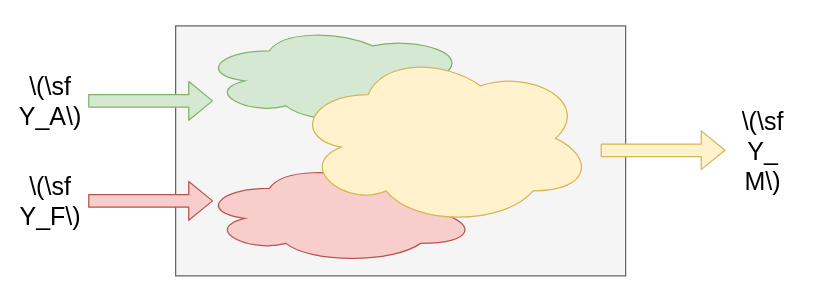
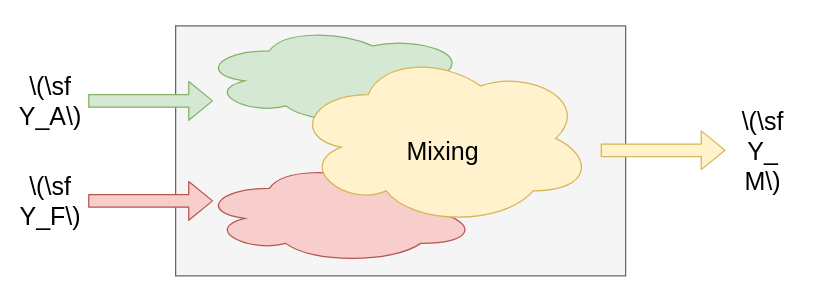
none -> (443, 151)
